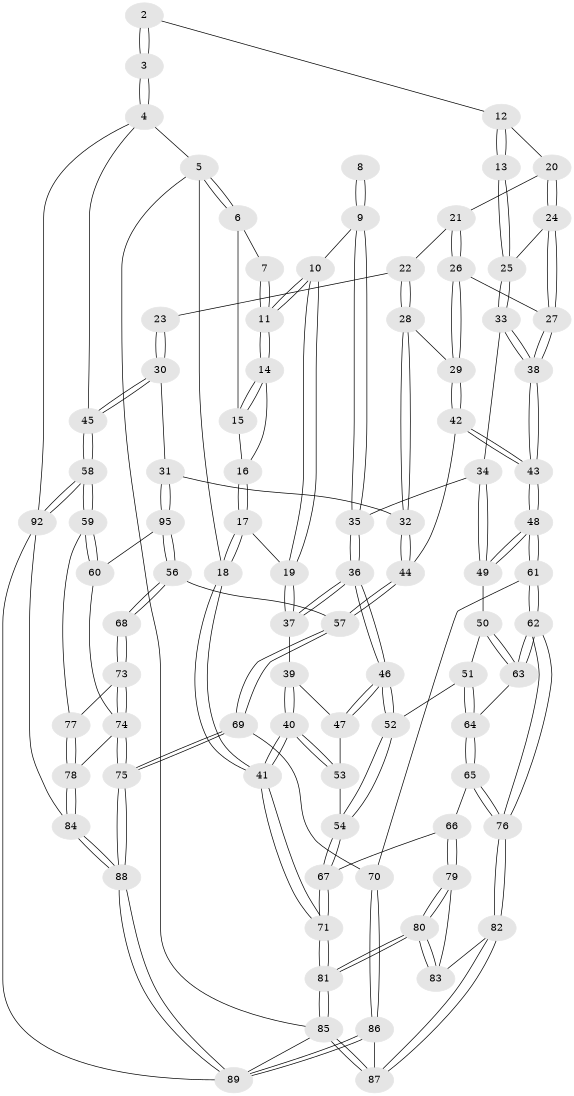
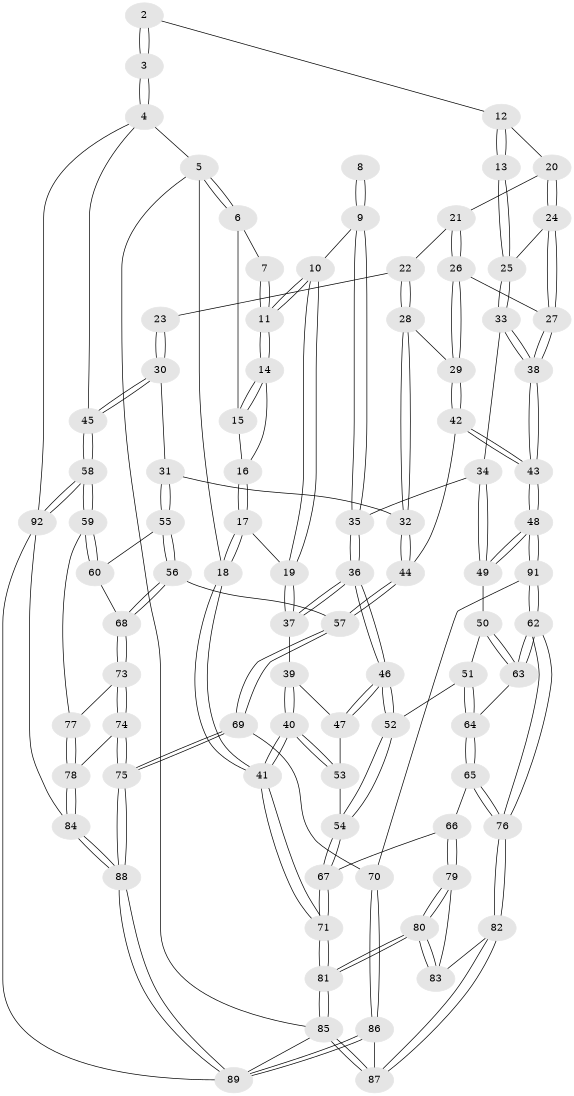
(165, 522) -> (165, 522)
(534, 573) -> (534, 573)
(90, 652) -> (108, 599)
